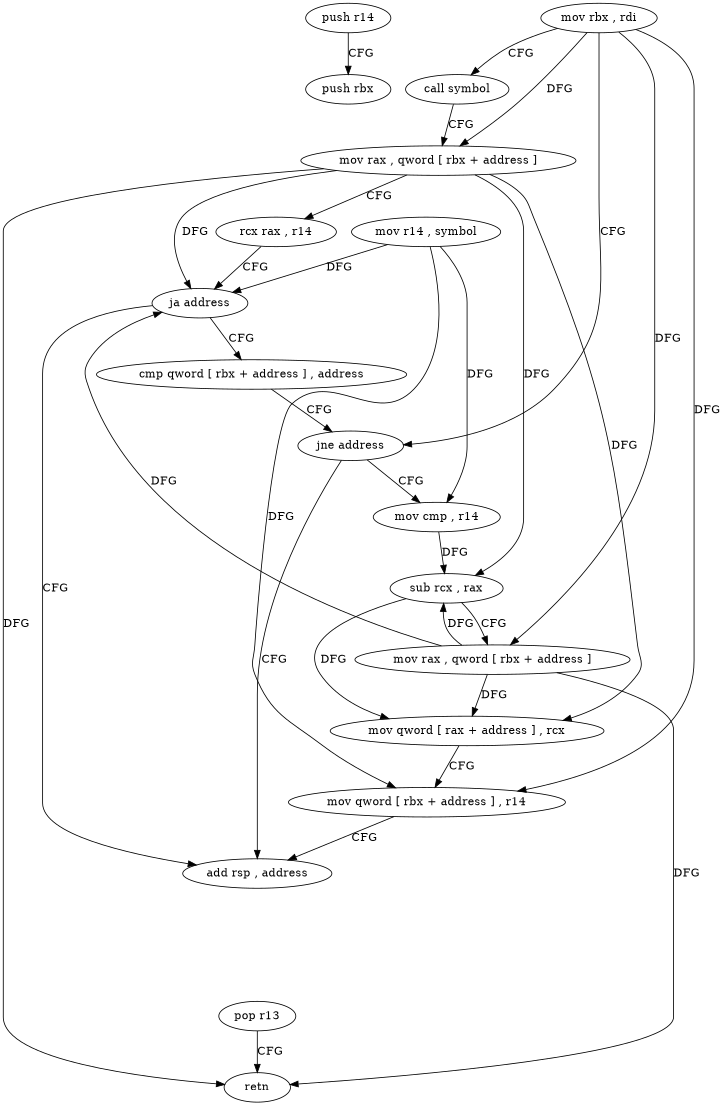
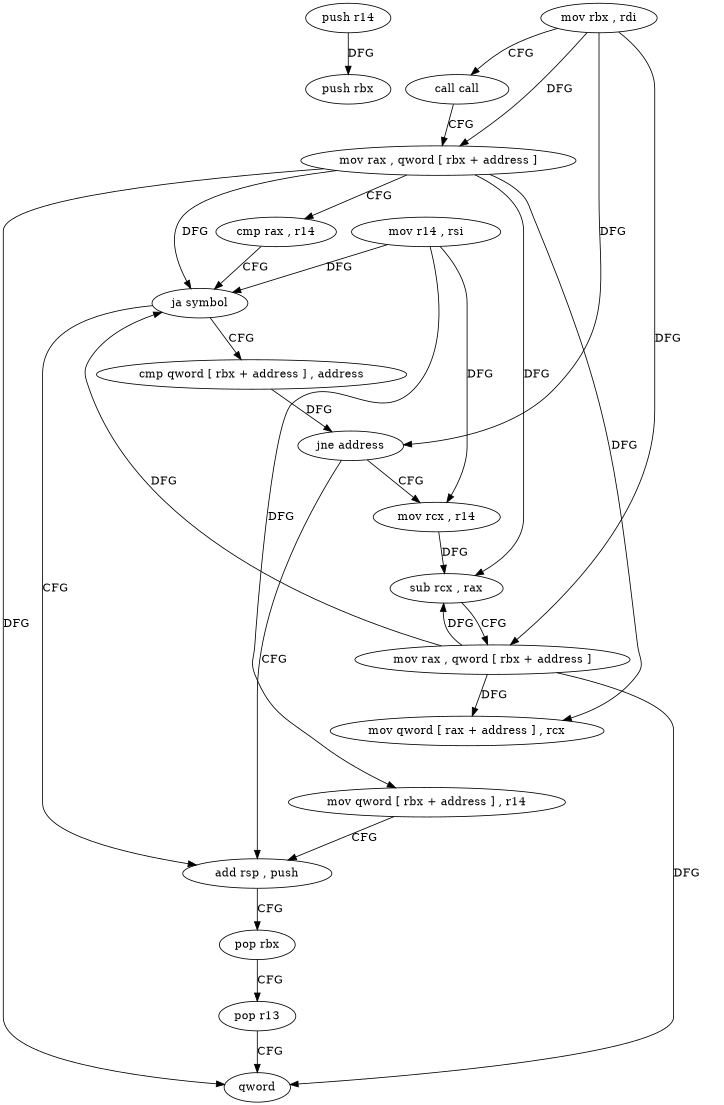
(361, 54) -> (361, 54)
(457, 89) -> (457, 89)
(276, 232) -> (276, 232)
(426, 232) -> (426, 232)
(613, 232) -> (613, 232)
(200, 303) -> (200, 303)
(320, 410) -> (320, 410)
(694, 445) -> none
(437, 517) -> (437, 517)
(317, 647) -> none
(449, 763) -> none
(257, 874) -> (257, 874)
none -> (257, 945)
(257, 1087) -> (257, 1087)
